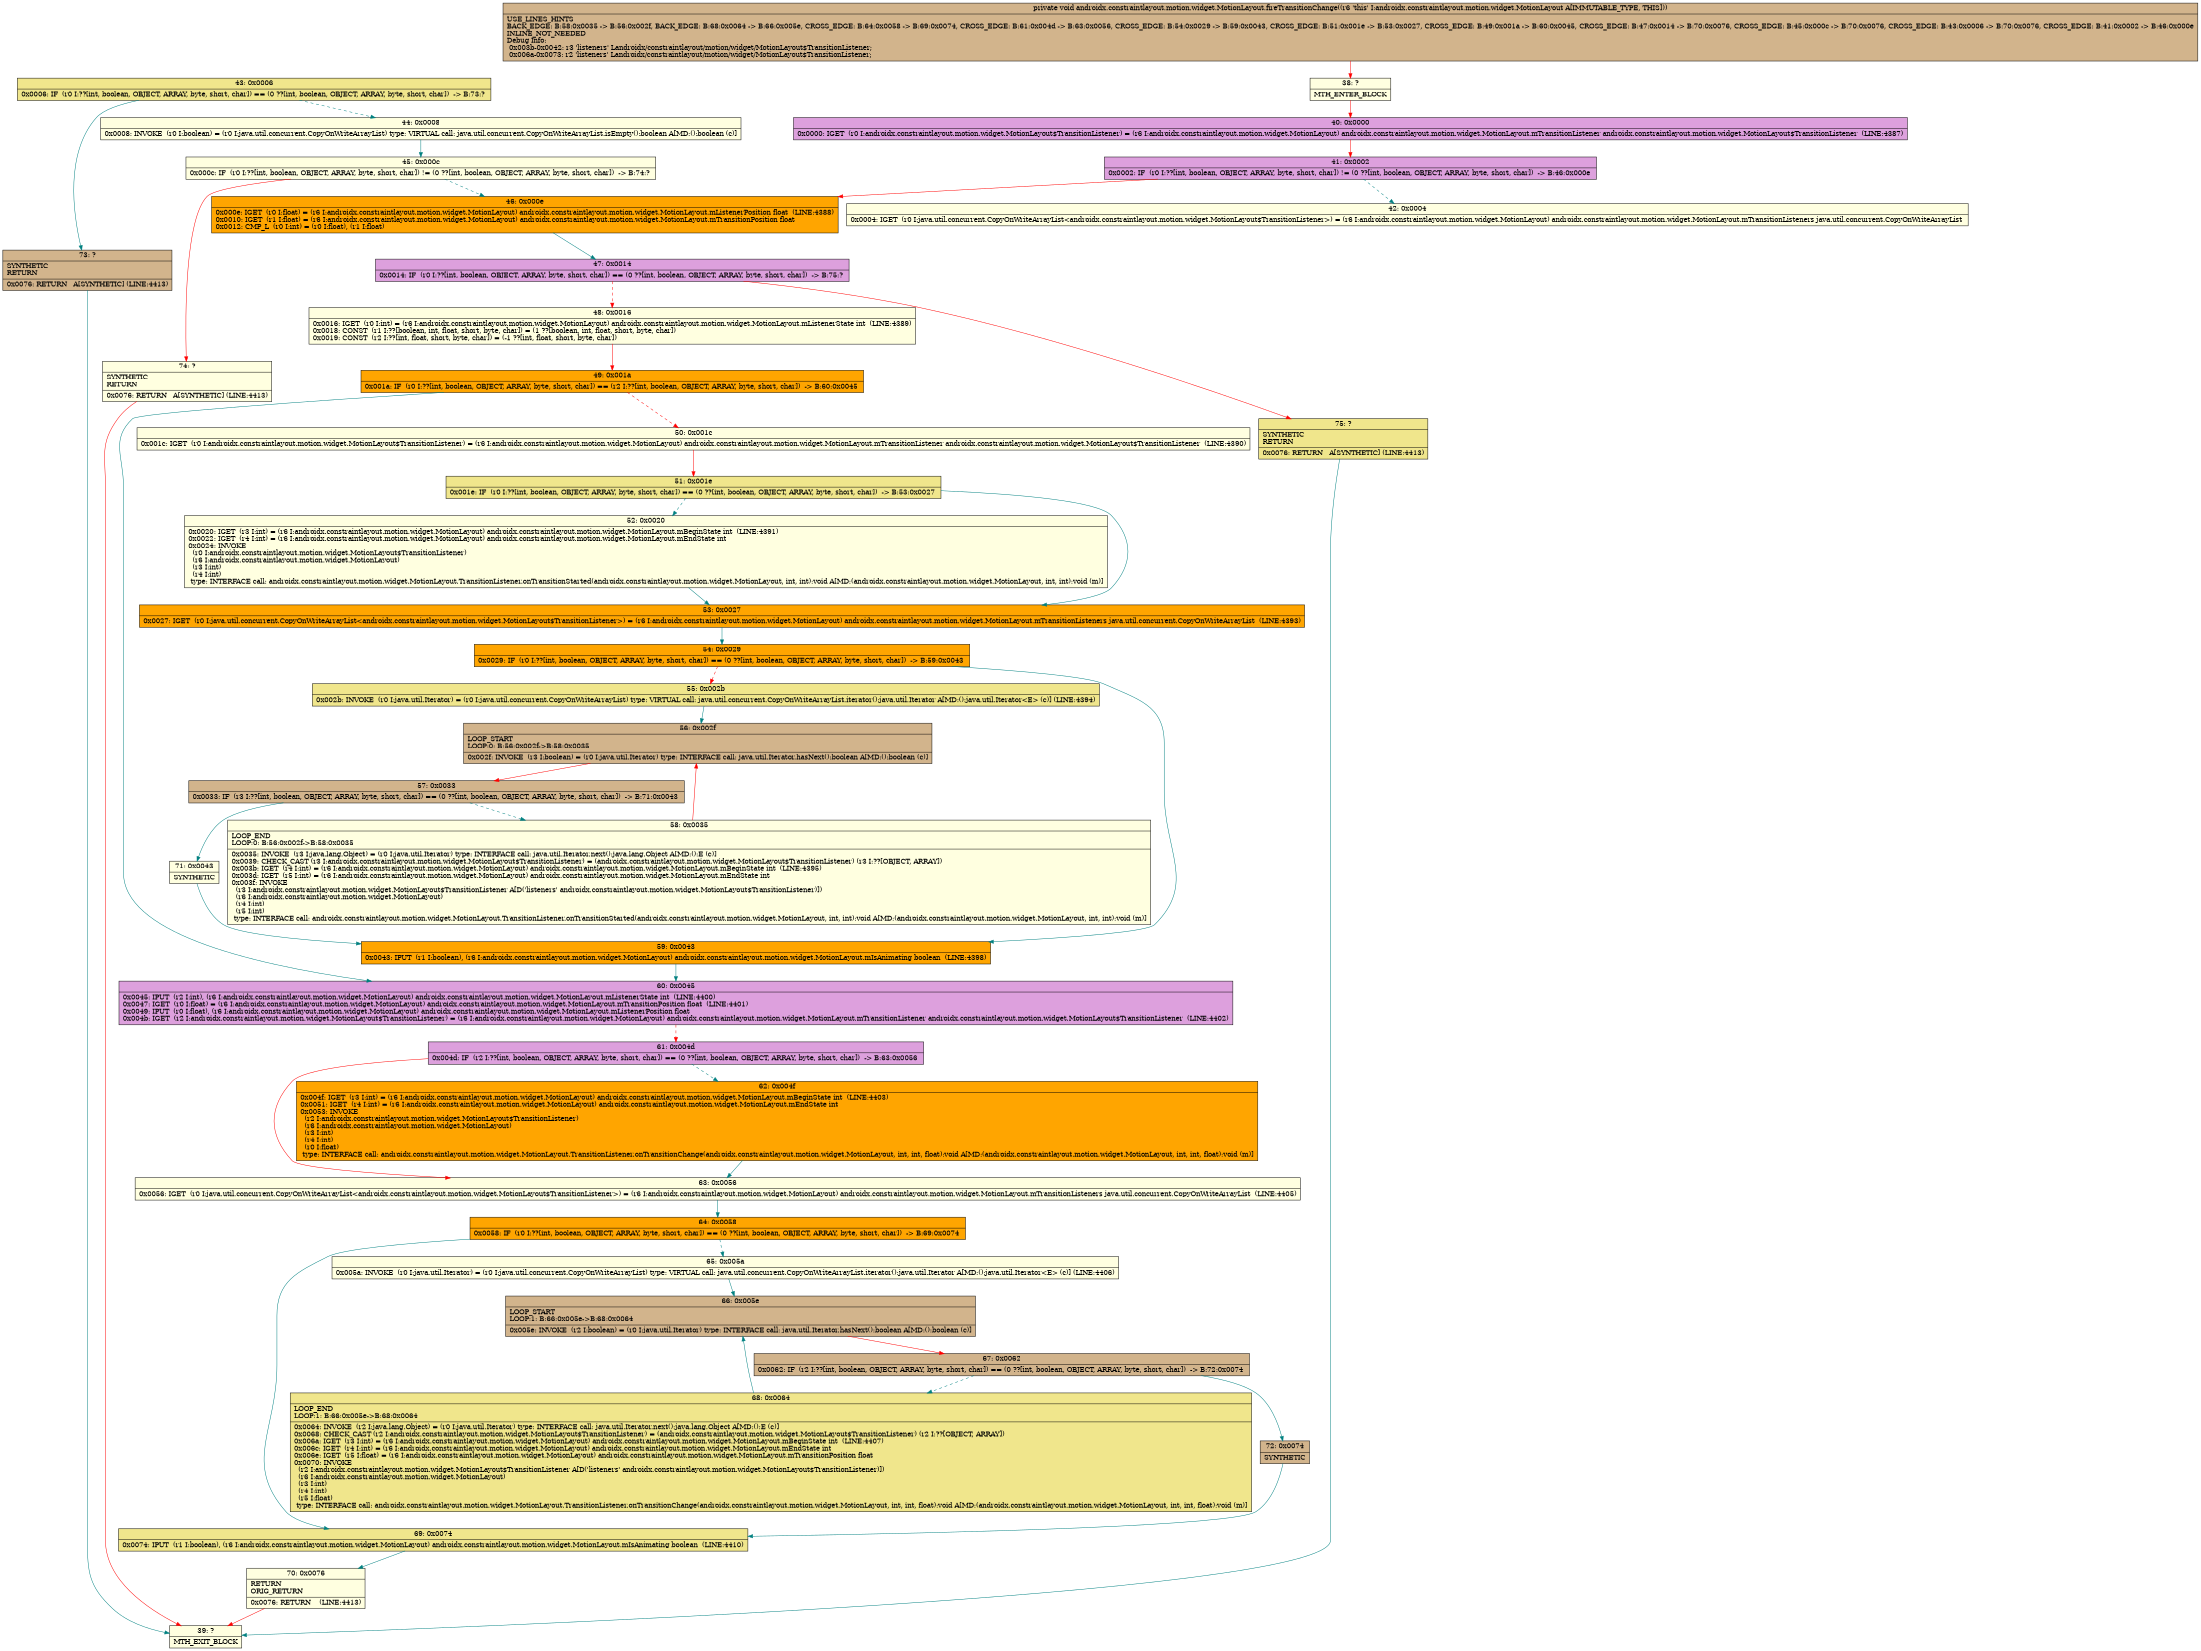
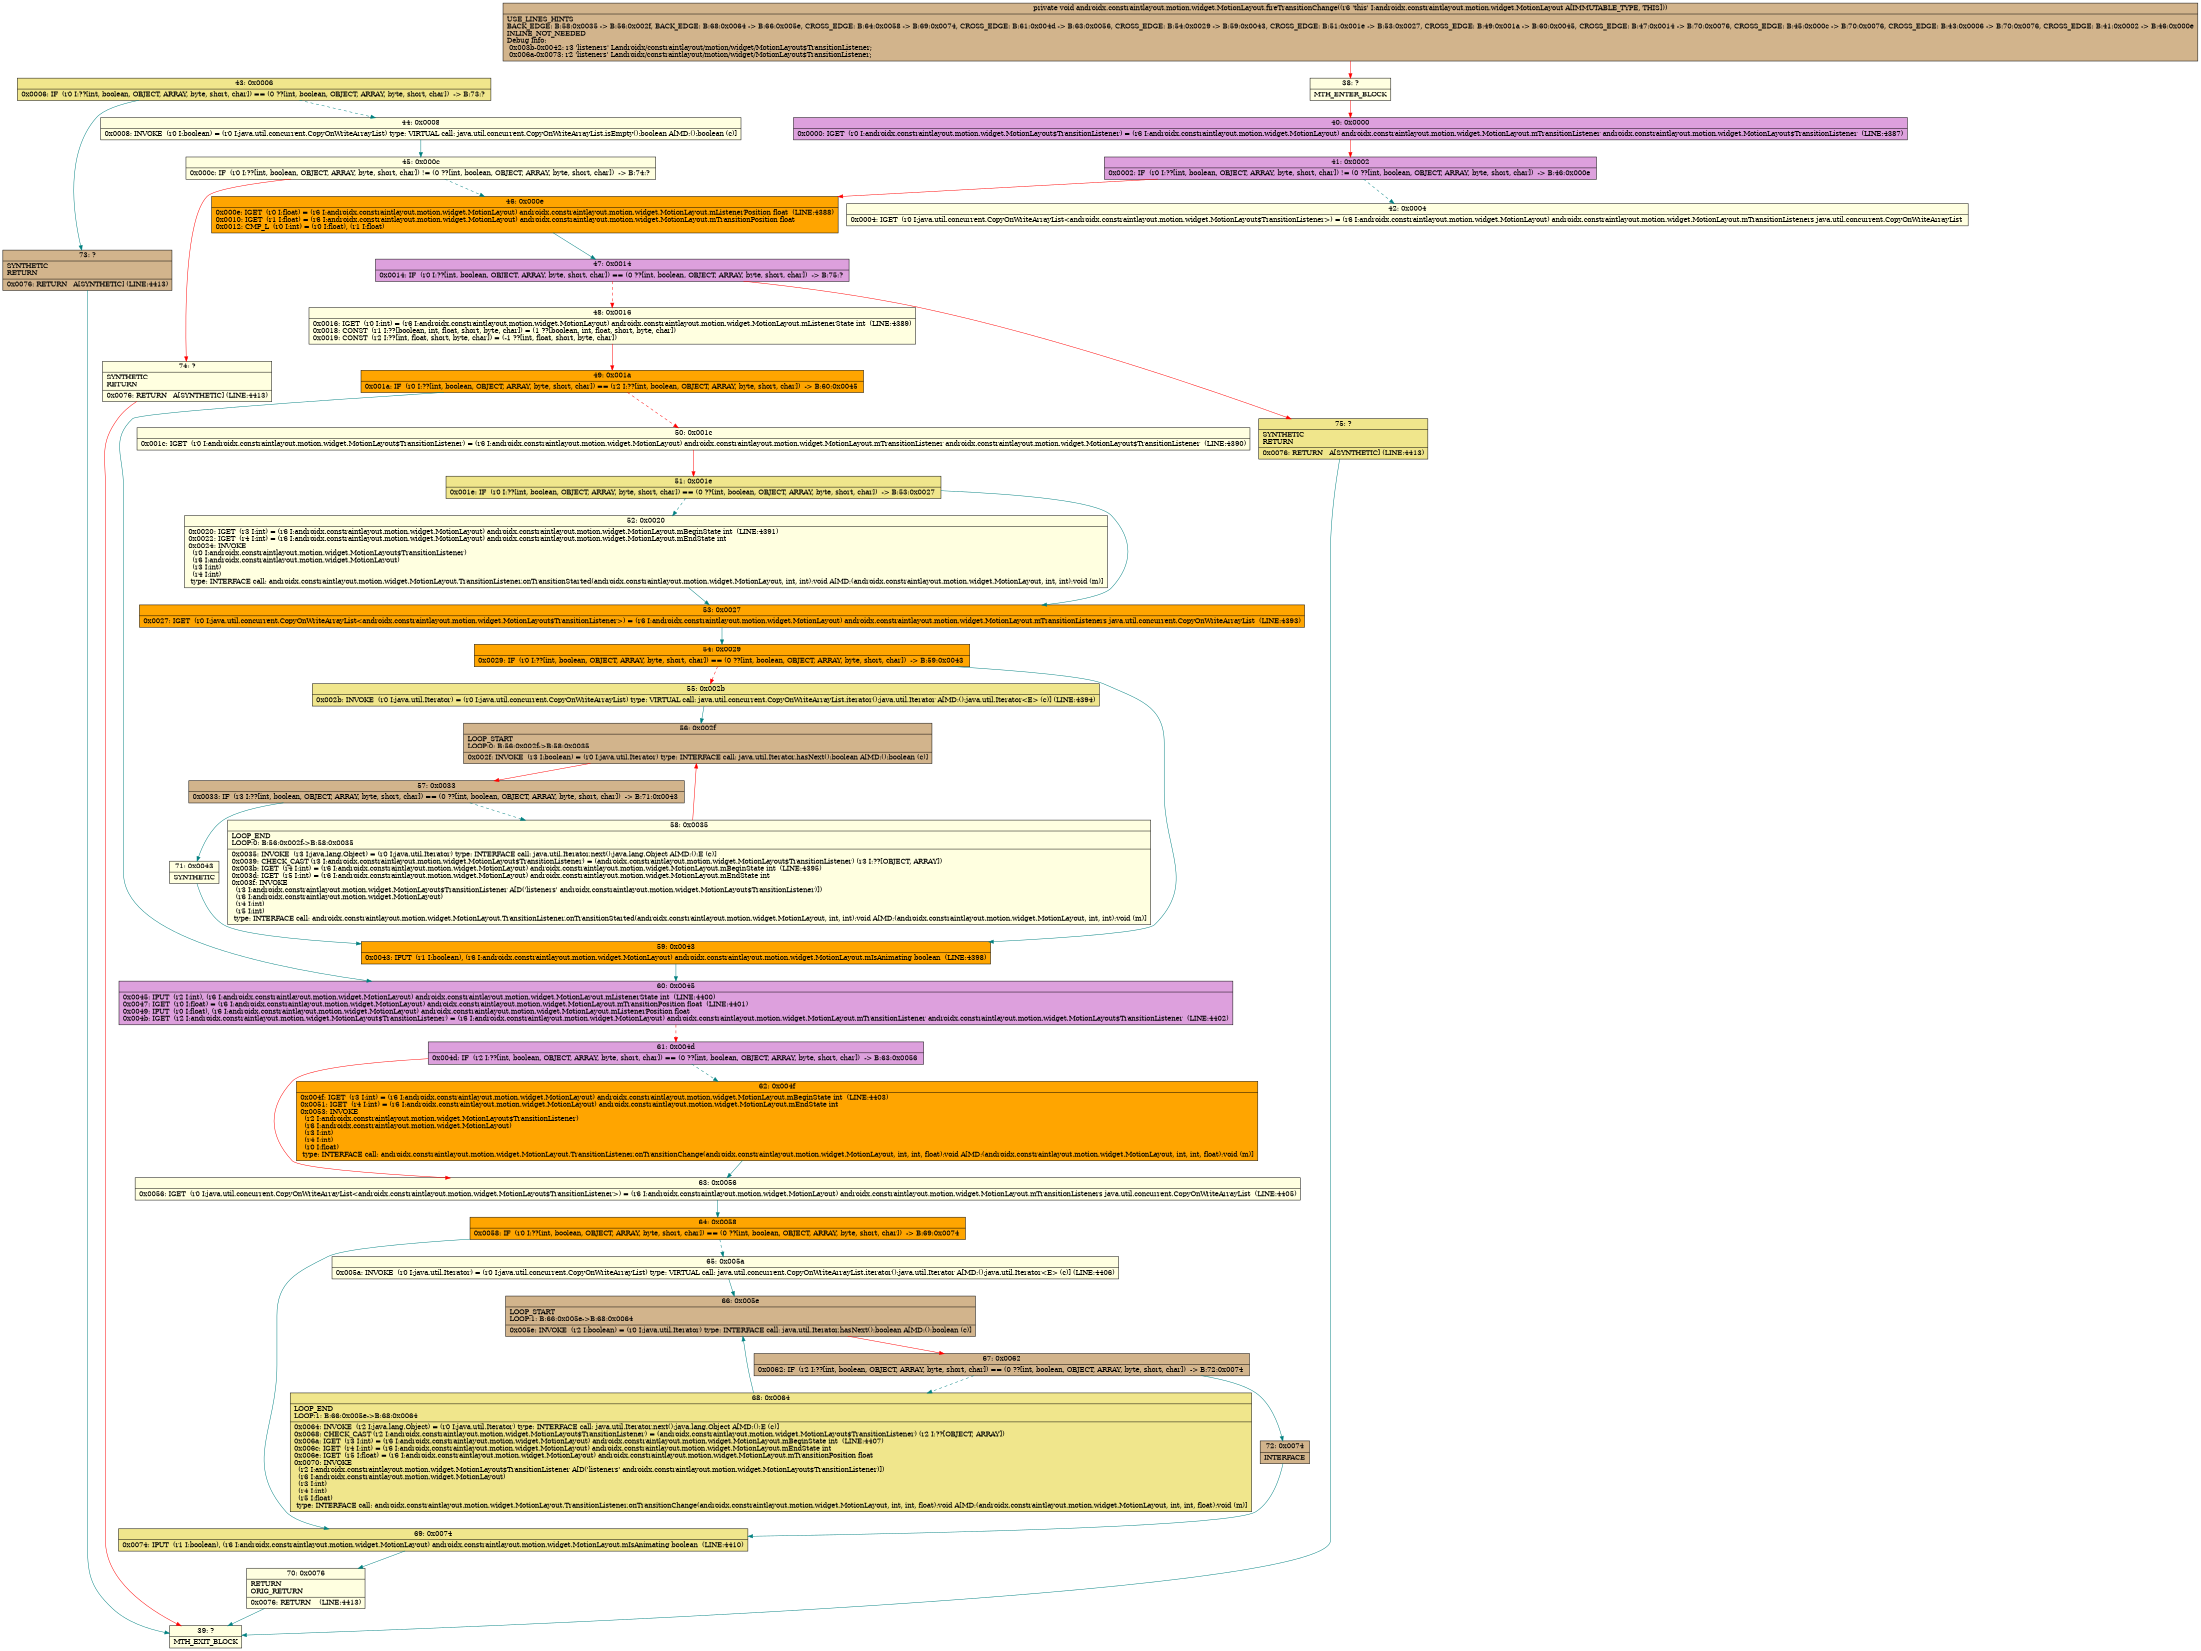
(1285, 1458) -> (1285, 1458)
(248, 1616) -> (248, 1616)
